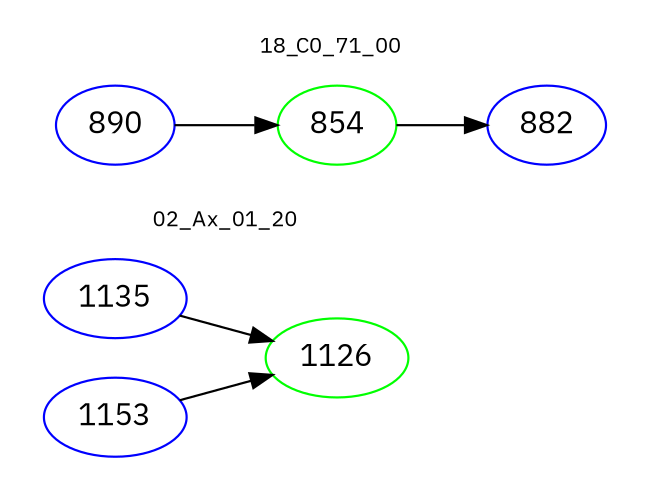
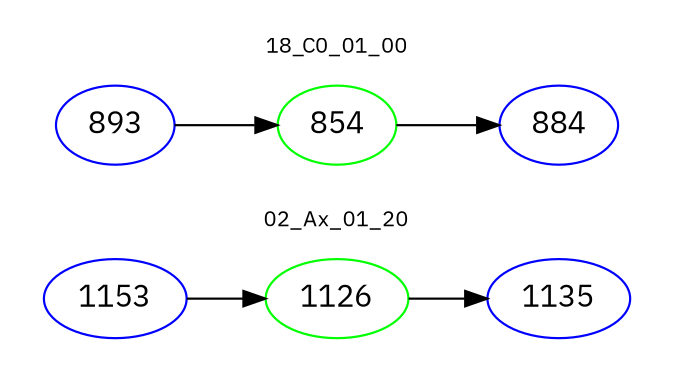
(331, 47) -> (337, 47)
(115, 125) -> (115, 125)
(547, 125) -> (559, 125)
(216, 325) -> (437, 299)
